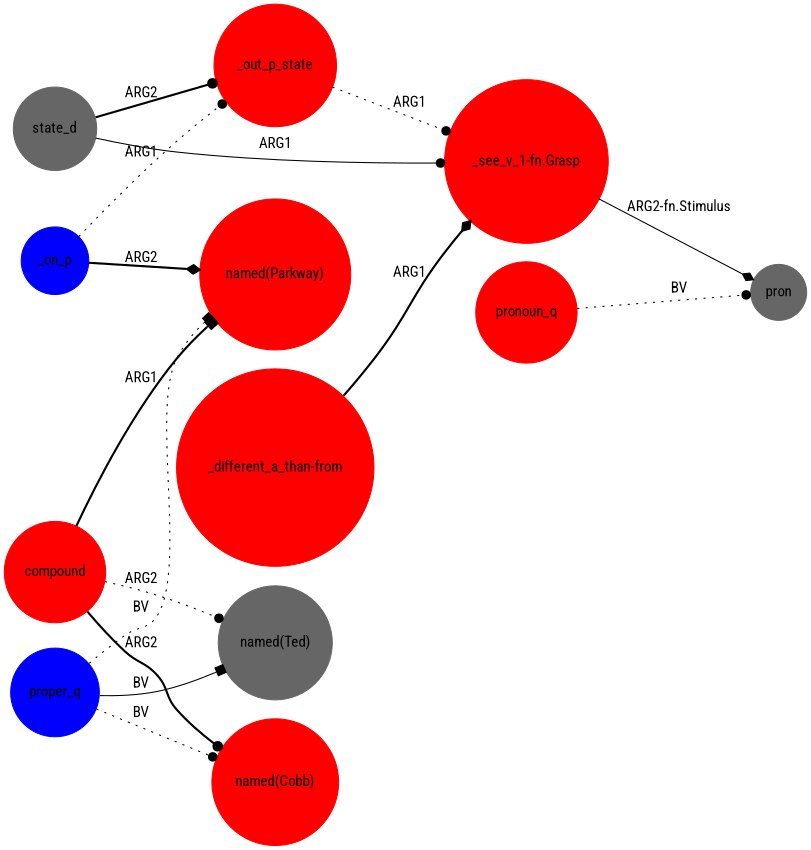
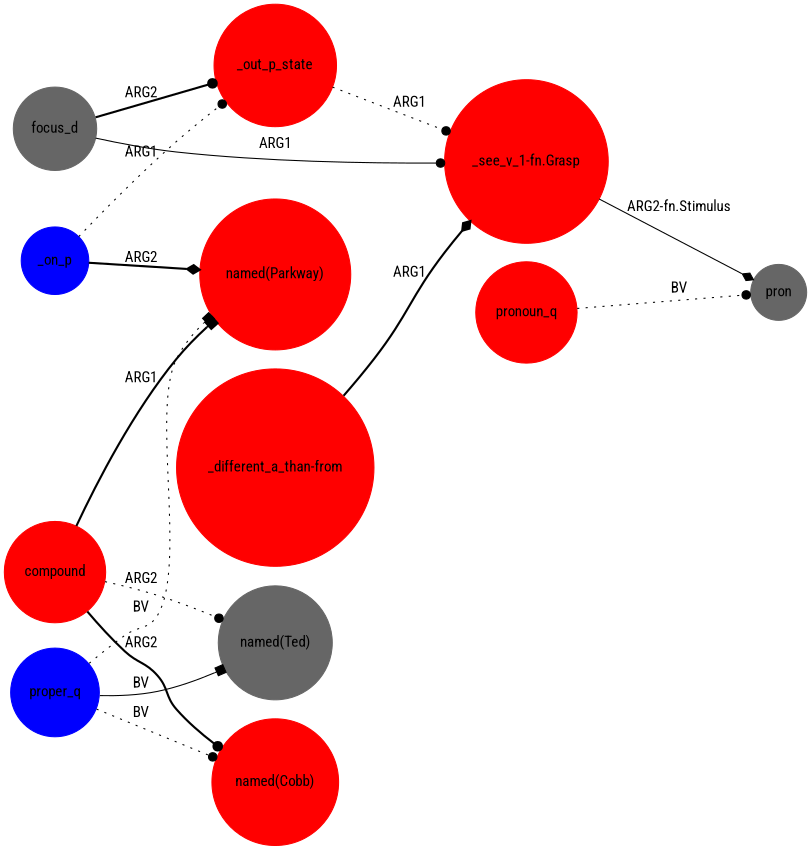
(55, 129) -> (55, 129)
